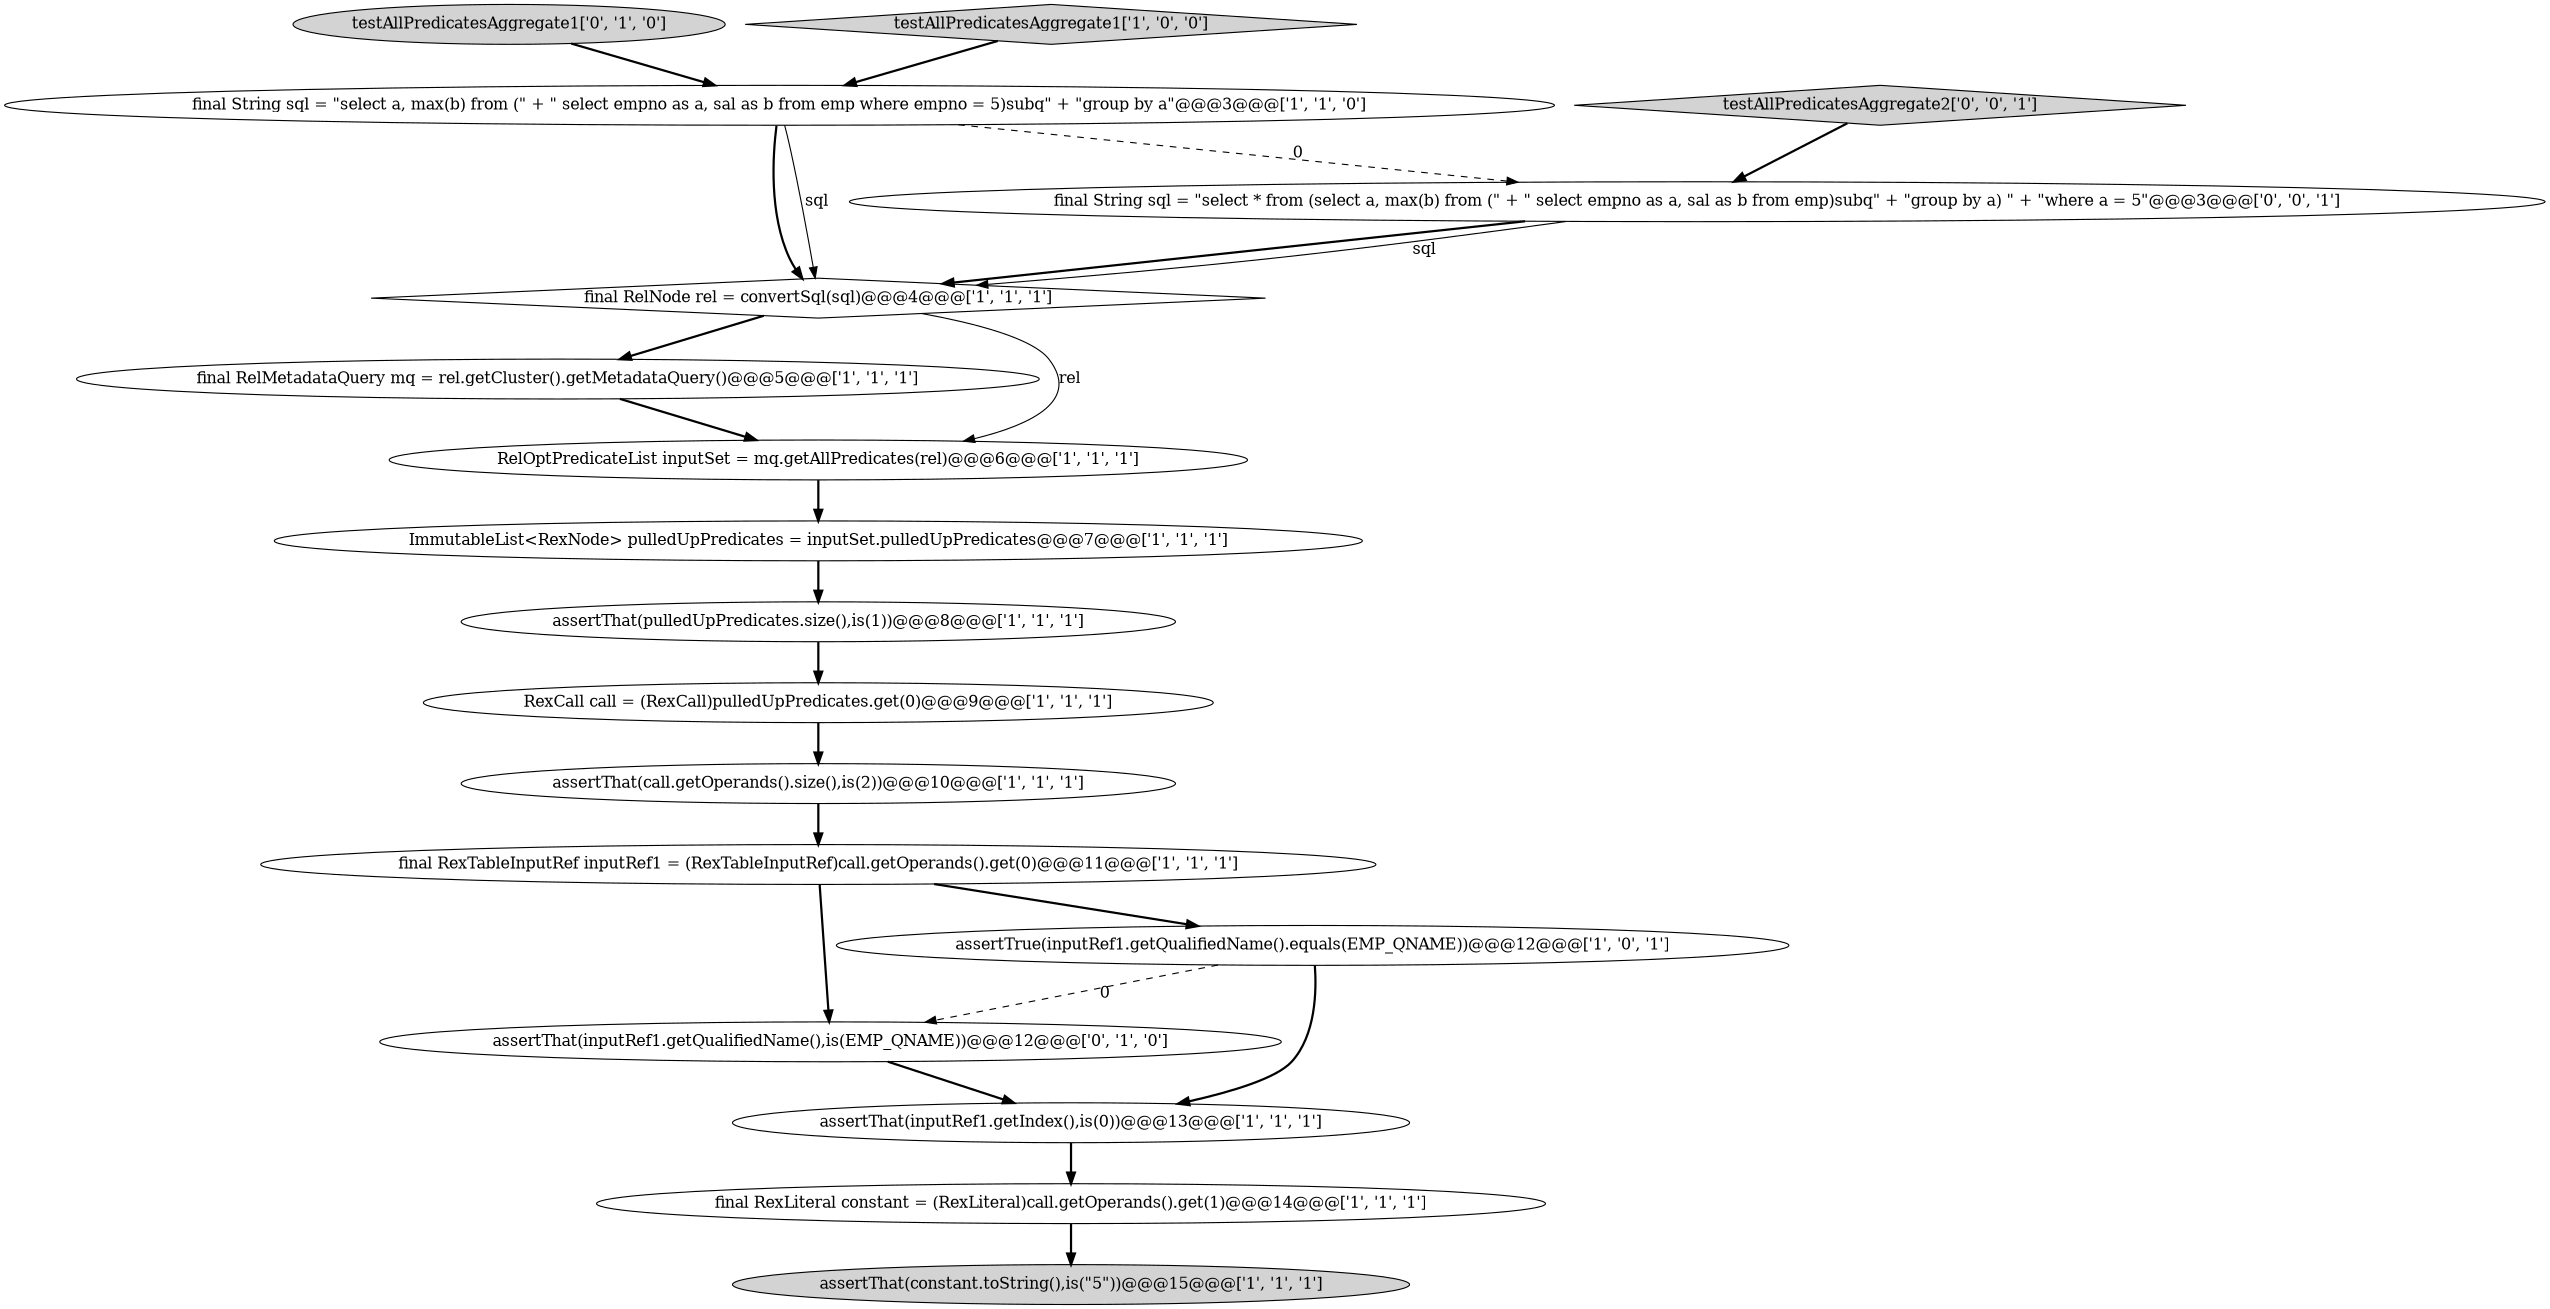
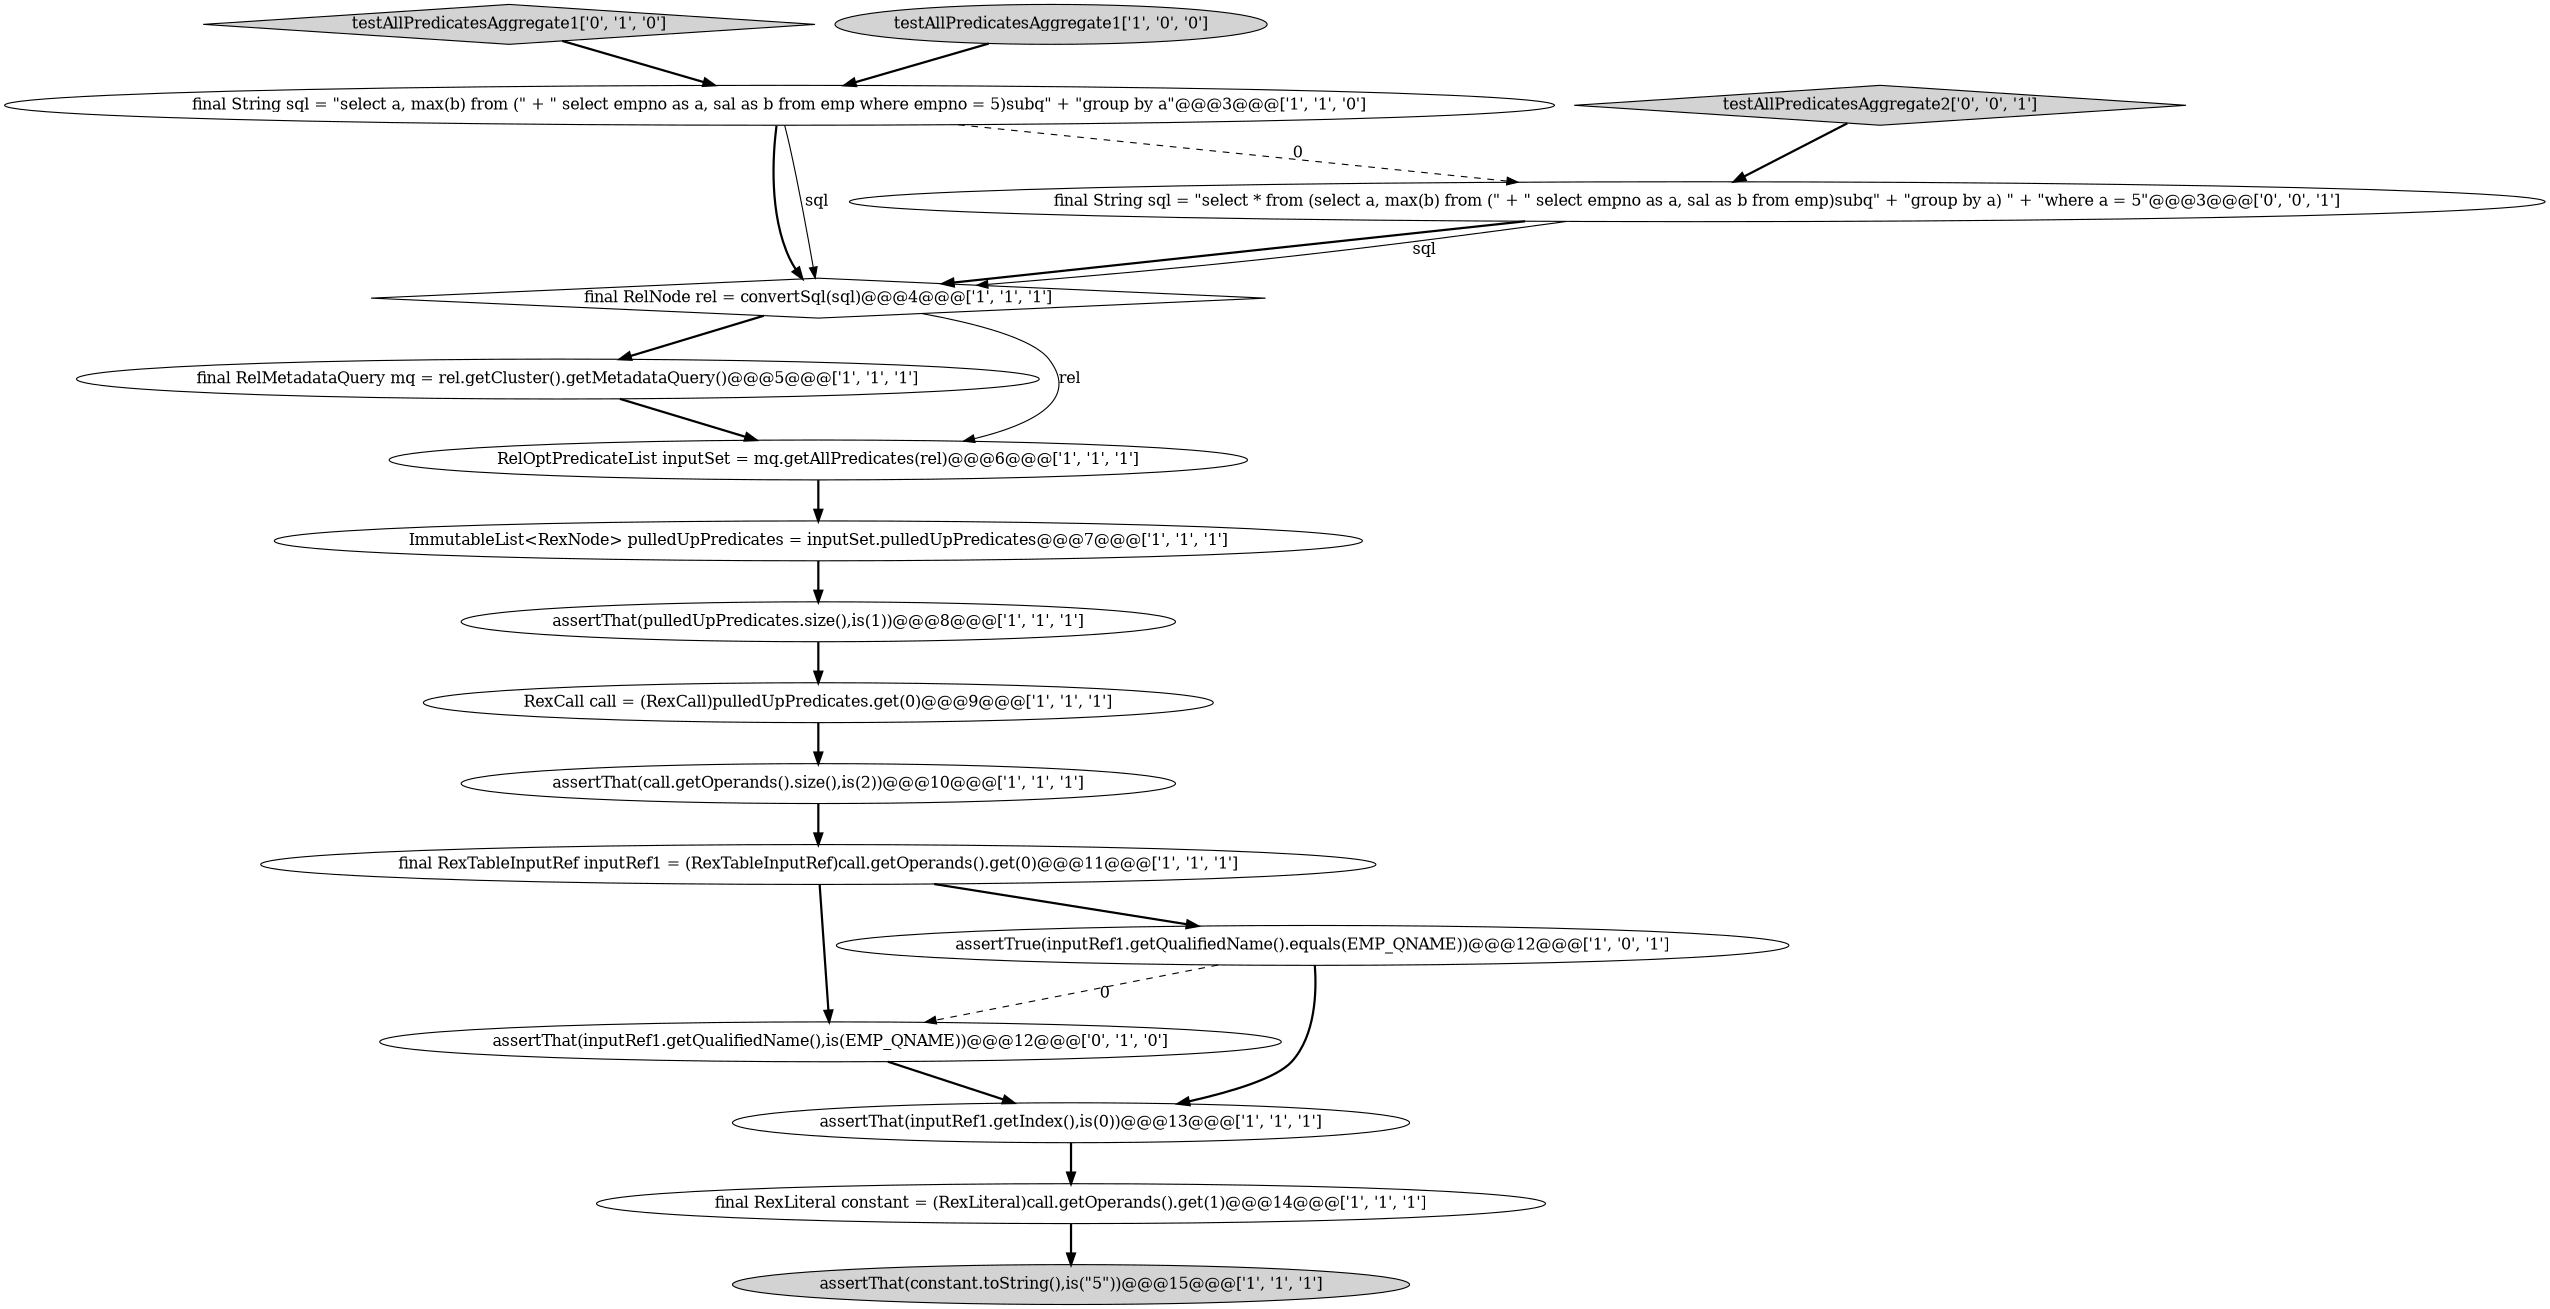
(509, 24) -> (509, 24)
(1051, 24) -> (1051, 24)
